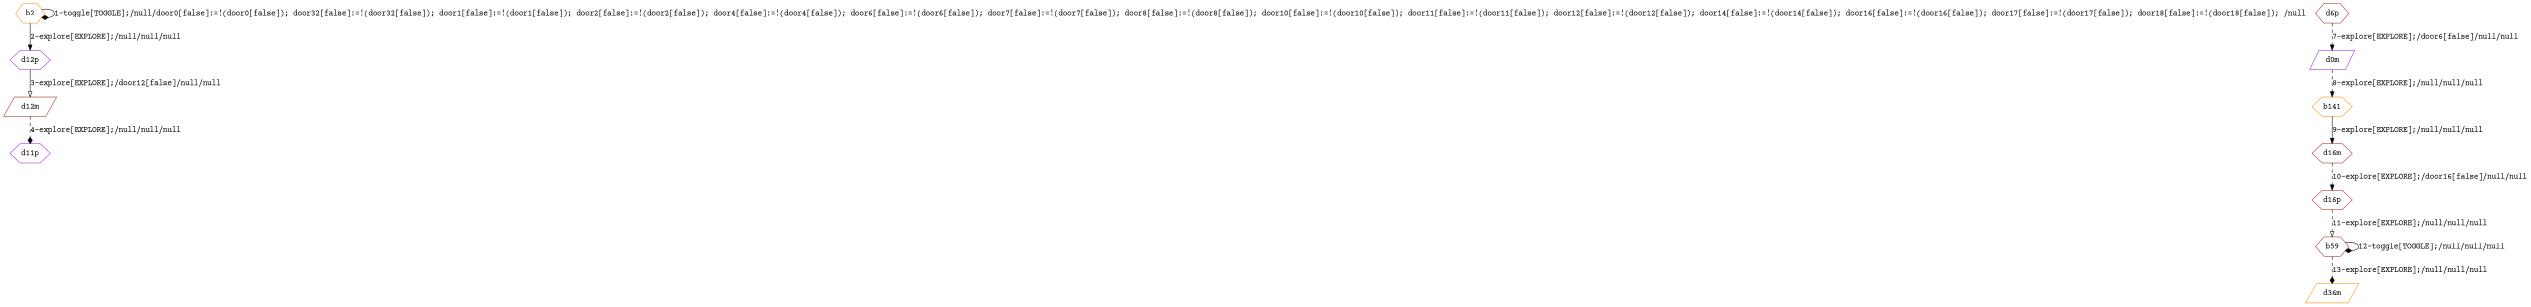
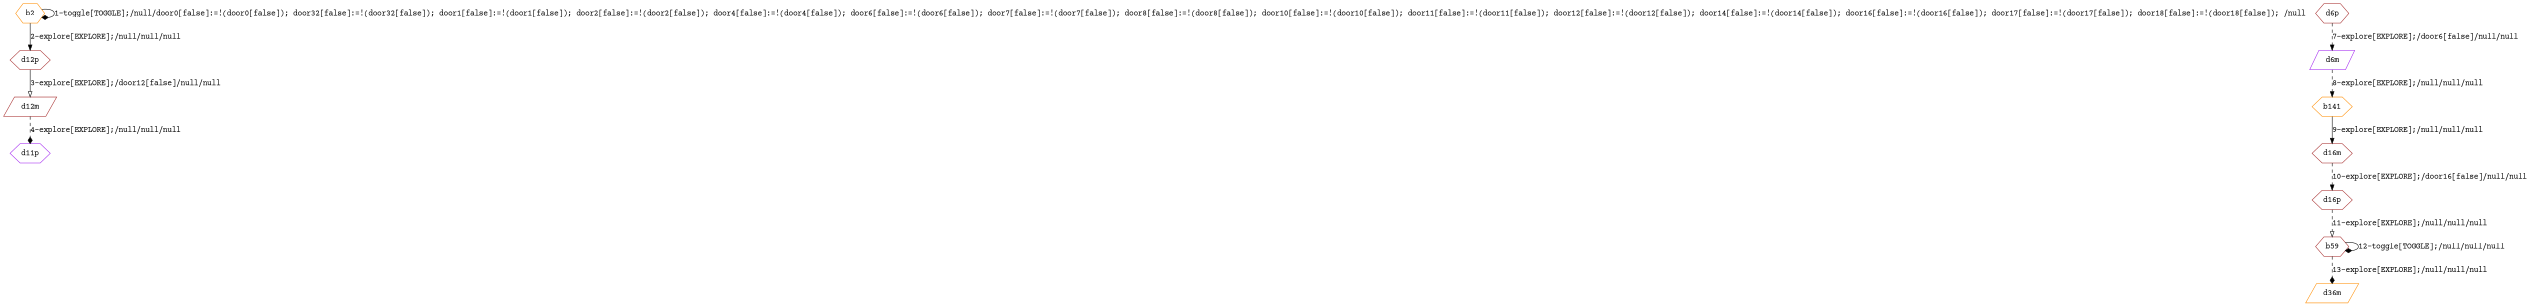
(30, 60) -> (30, 60)
(2332, 60) -> (2332, 60)
